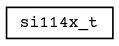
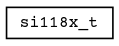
(60, 23) -> (60, 23)
